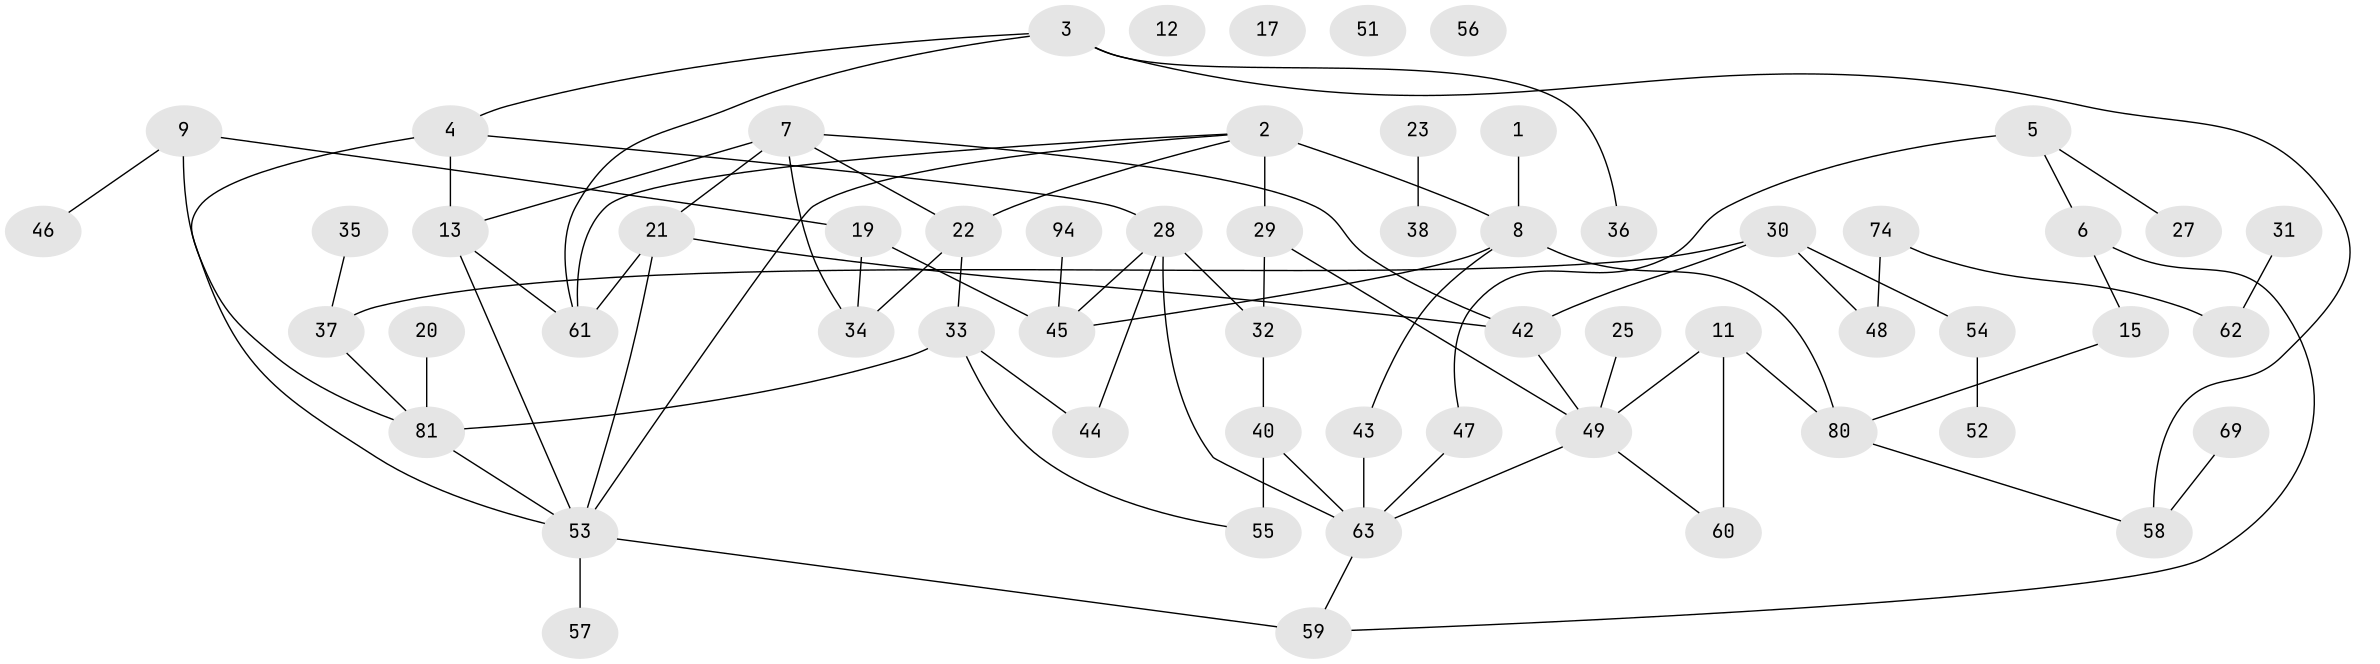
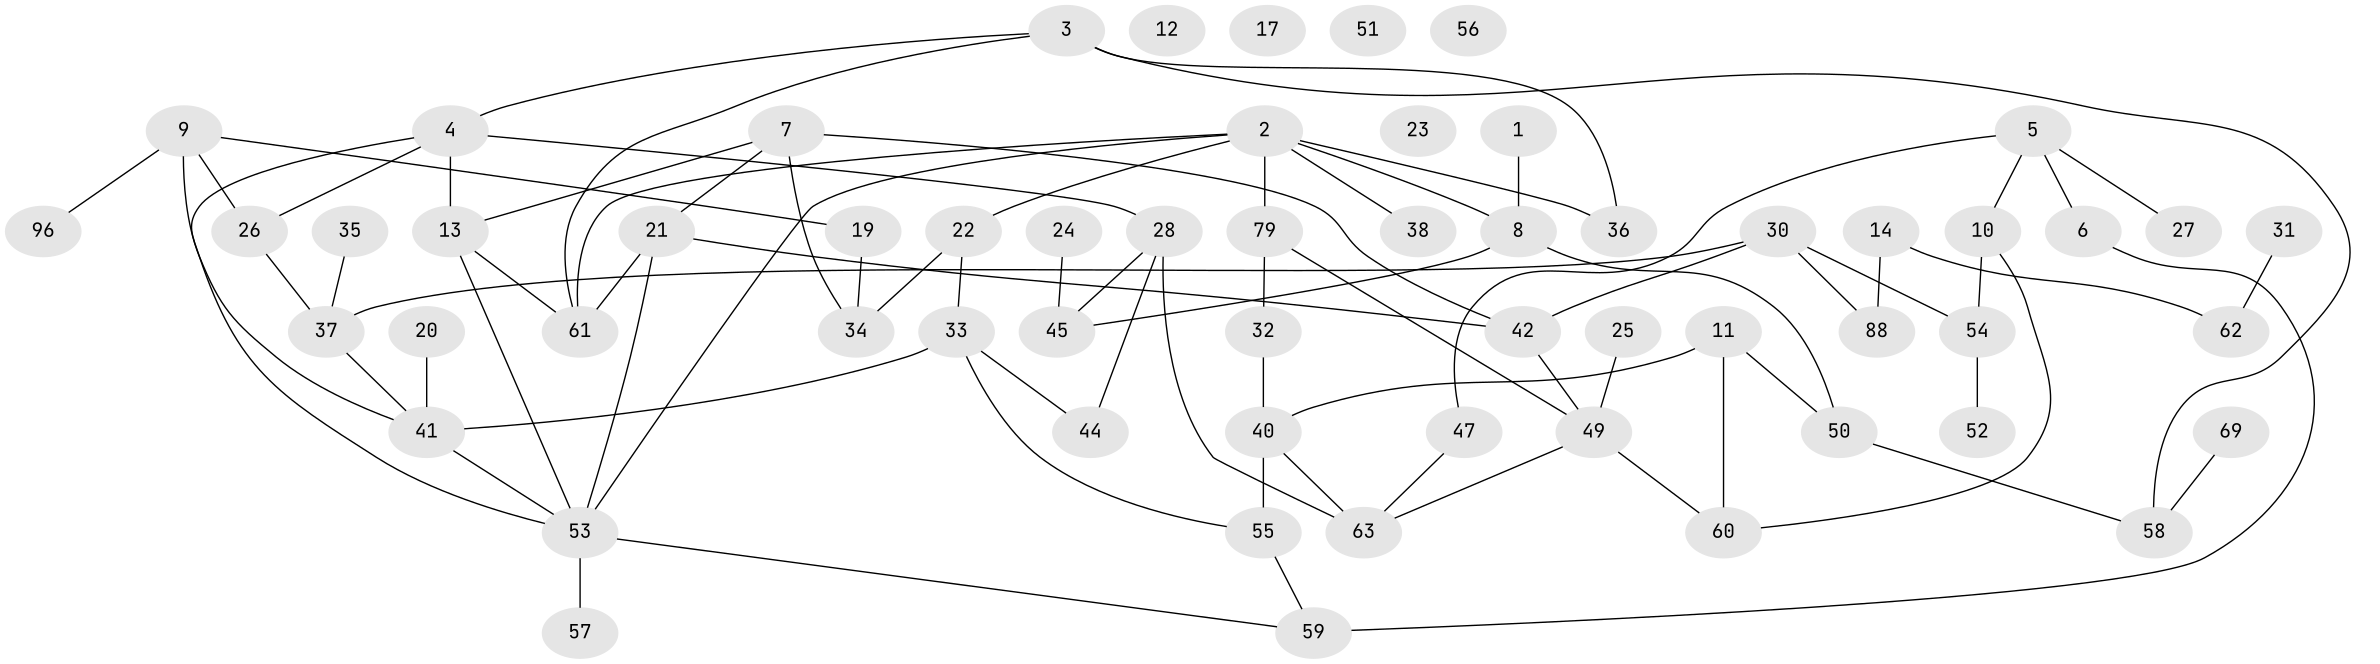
none -> (1446, 175)
(1418, 176) -> (1342, 181)
(890, 189) -> none
(43, 231) -> (43, 231)
none -> (250, 231)
(1064, 231) -> (1064, 231)
(1265, 231) -> (1265, 231)
(1881, 231) -> (1881, 231)
none -> (1983, 231)
(1214, 282) -> none
(970, 287) -> none
(1877, 332) -> (1877, 332)
(2131, 332) -> none
(1659, 382) -> (1493, 382)
(427, 432) -> (427, 432)
(1364, 432) -> none
(1839, 432) -> (1839, 432)
(1339, 583) -> (1289, 583)
